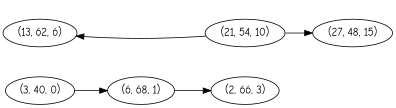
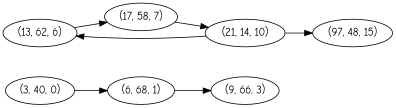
none -> (141, 17)
(245, 33) -> (245, 33)
(353, 33) -> (353, 33)
(245, 91) -> (245, 91)
